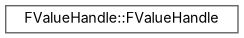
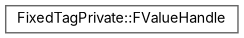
(122, 19) -> (122, 19)
